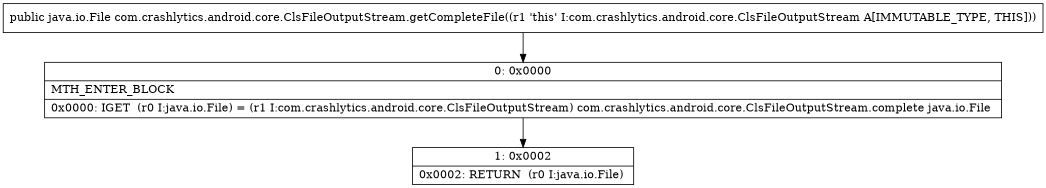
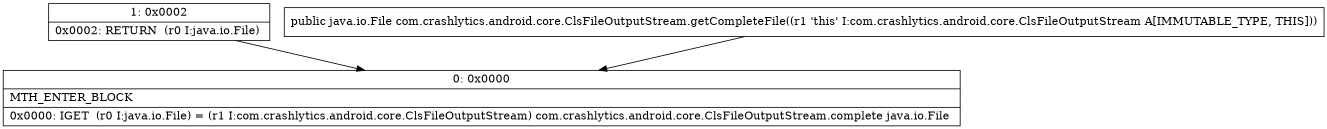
(523, 129) -> (296, 55)
